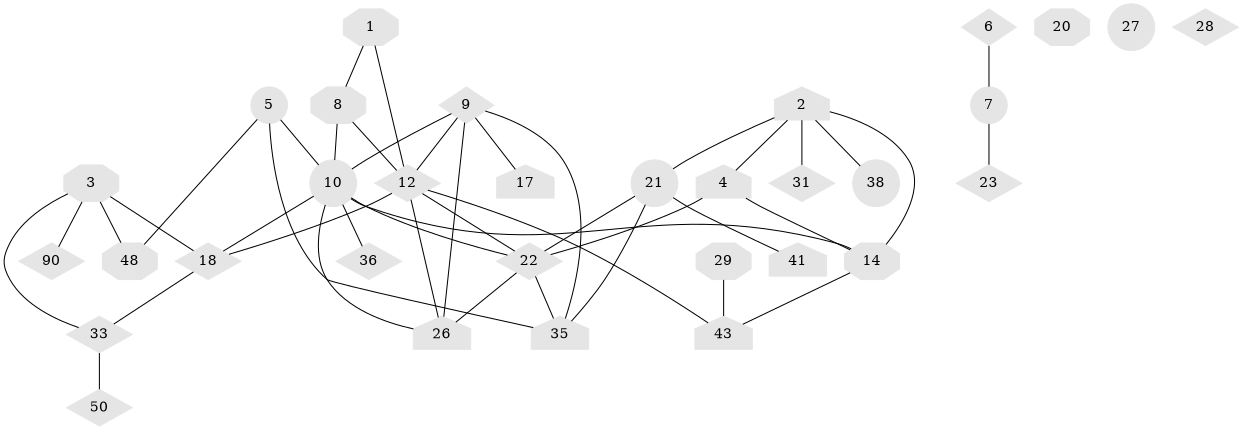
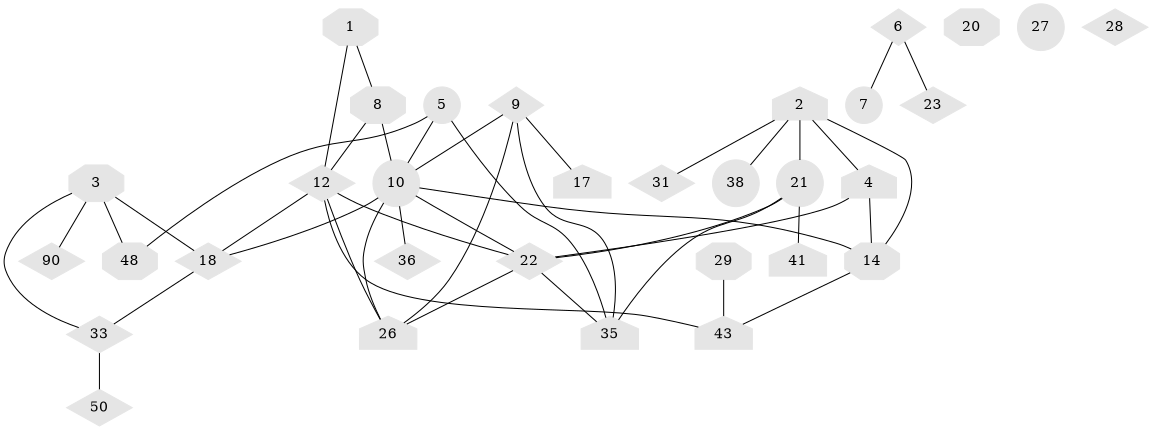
(437, 144) -> none
(989, 144) -> (916, 66)
